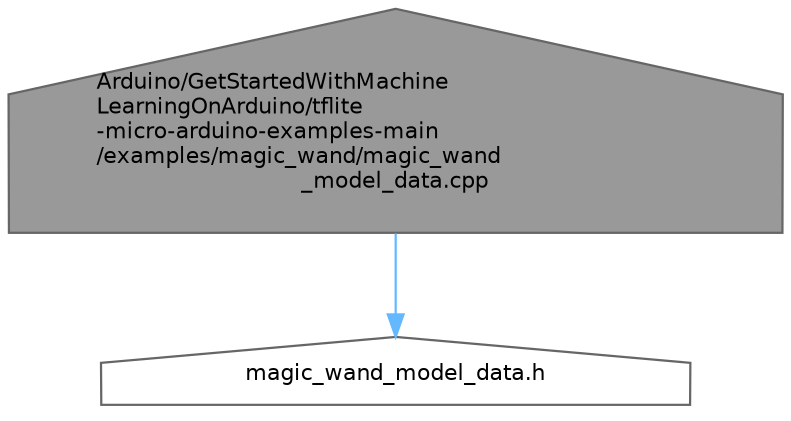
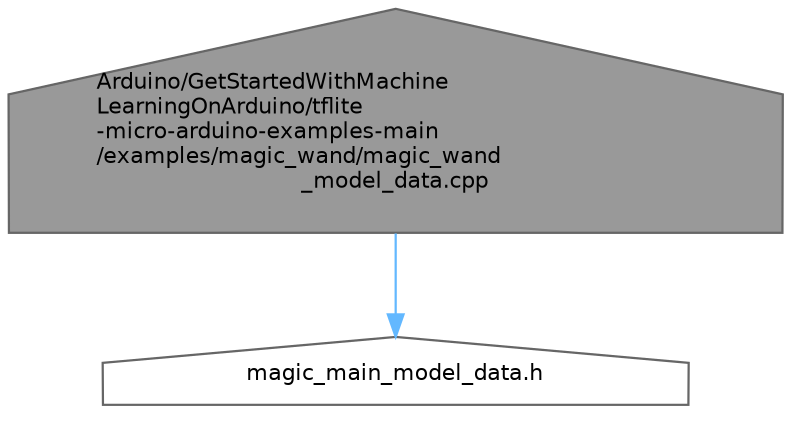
(396, 374) -> (396, 374)
